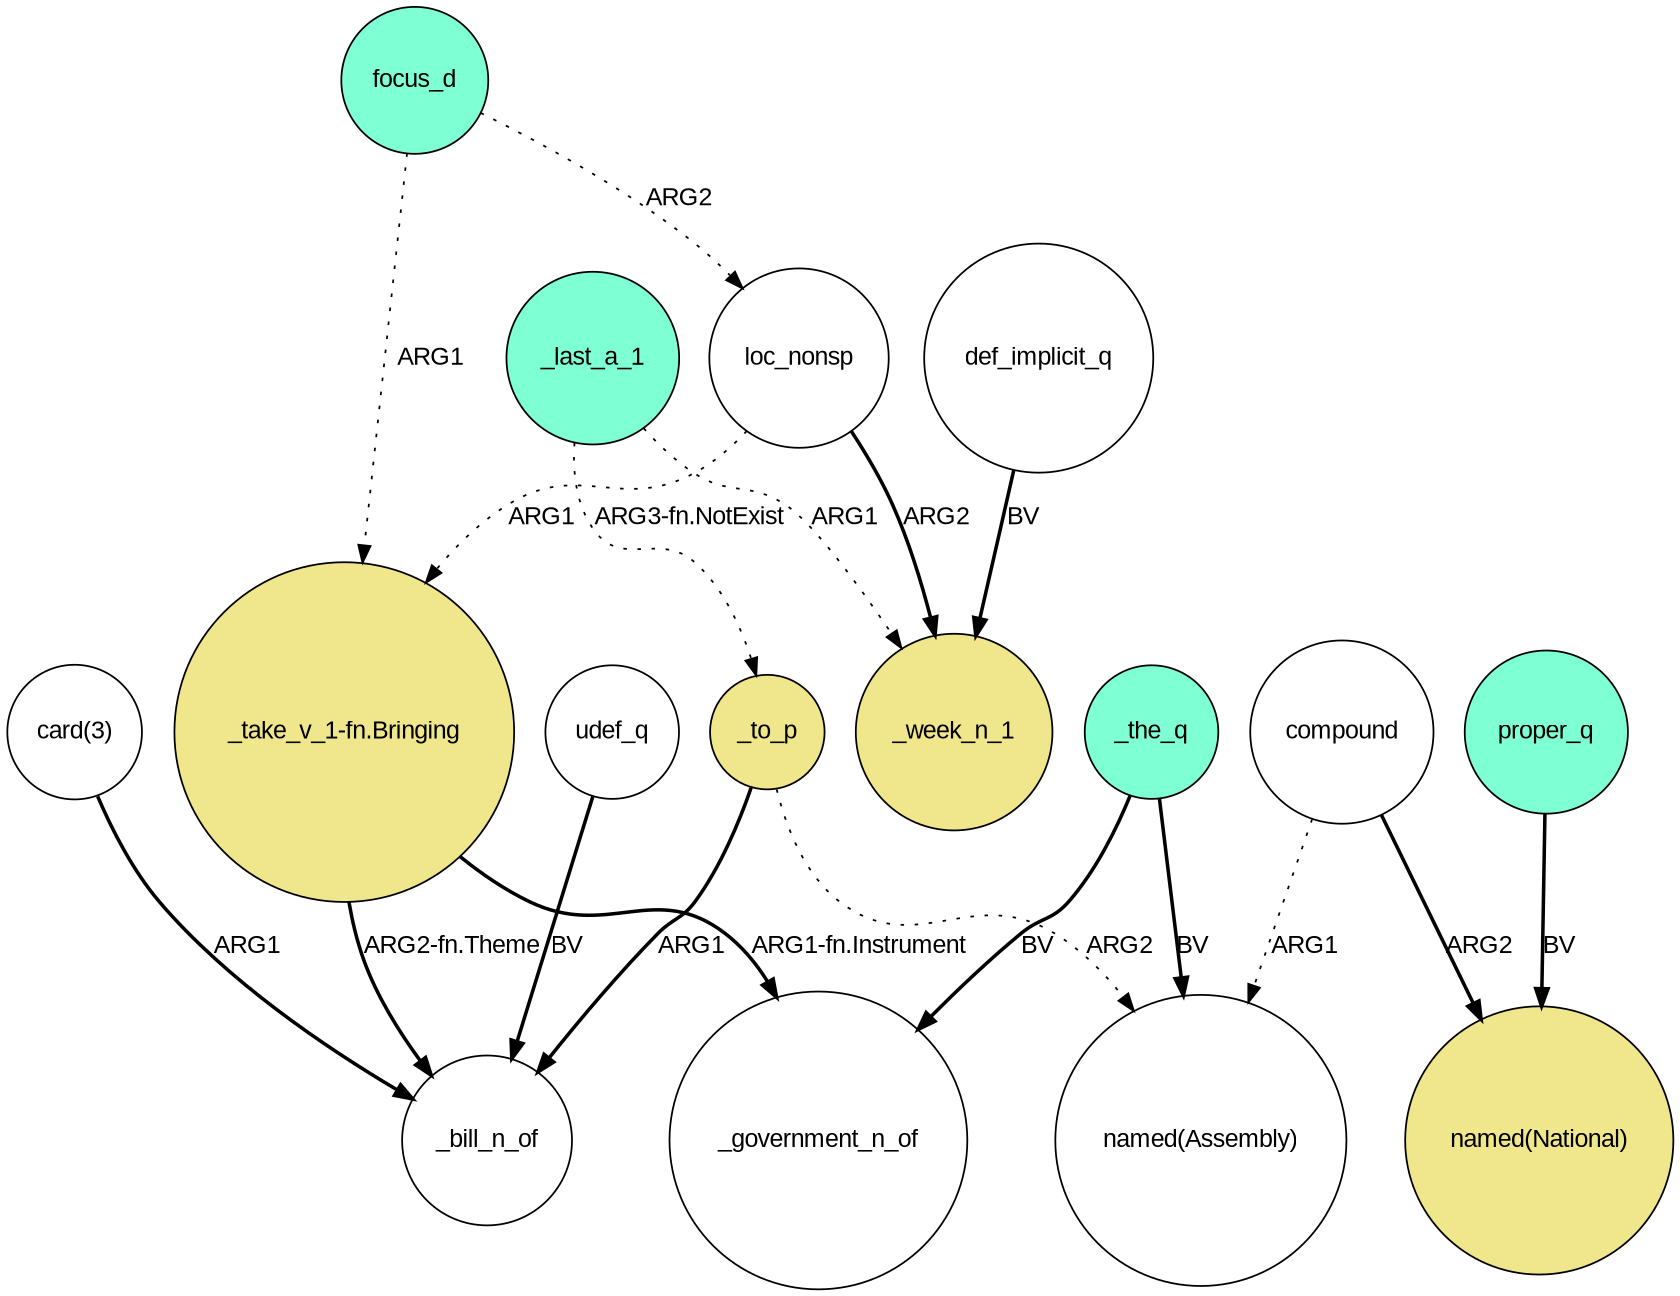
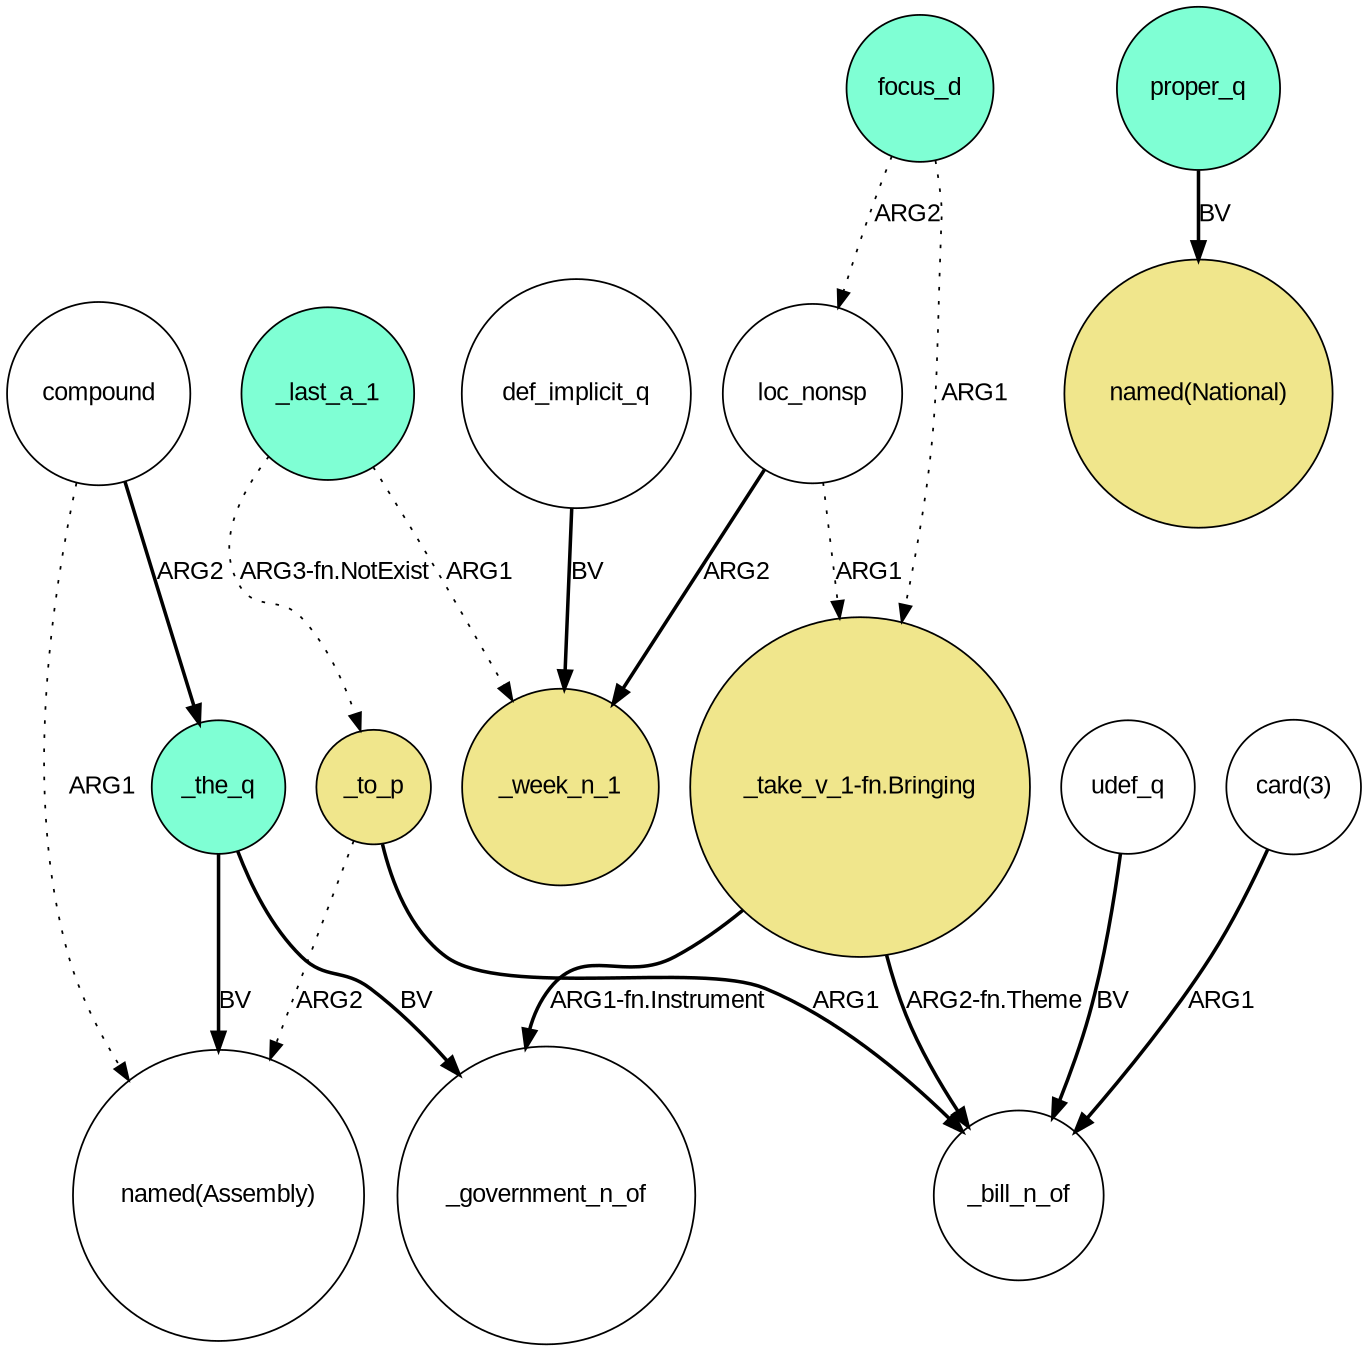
(1427, 909) -> (159, 594)
